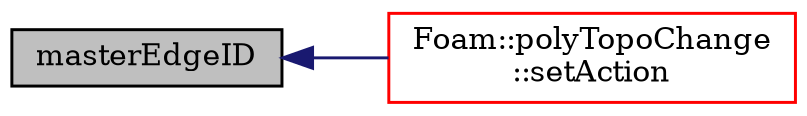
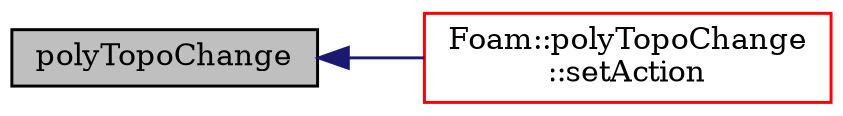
(147, 58) -> (165, 58)
